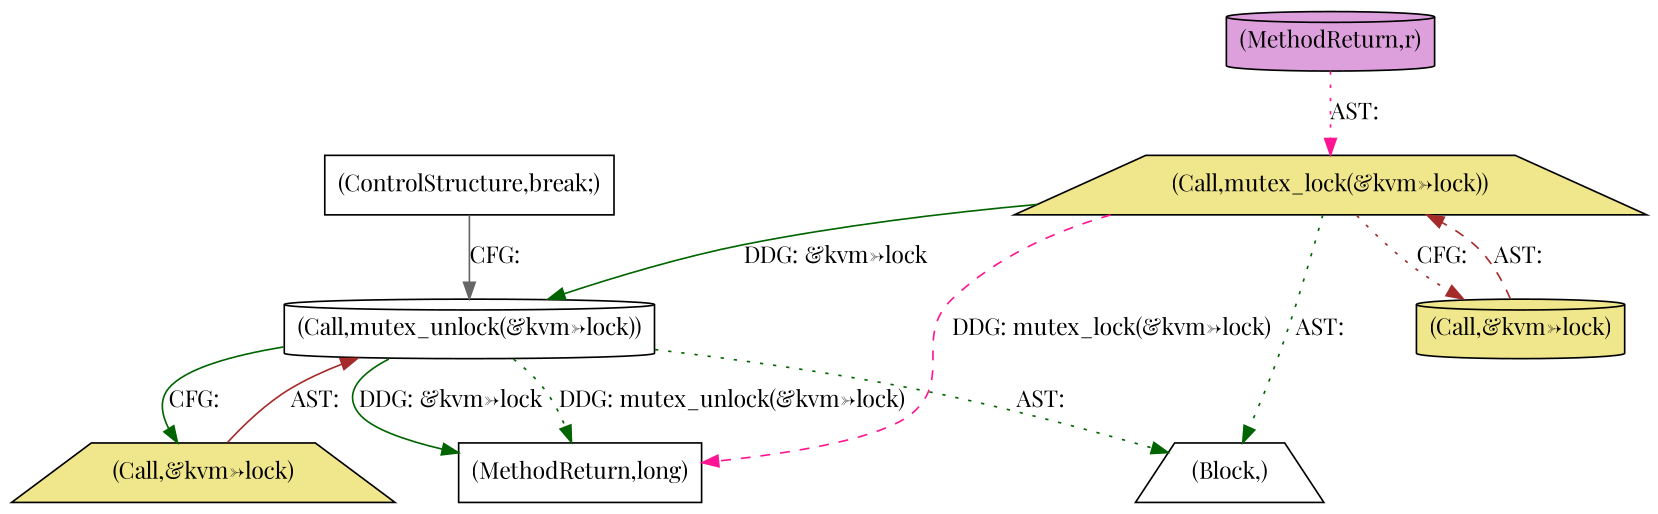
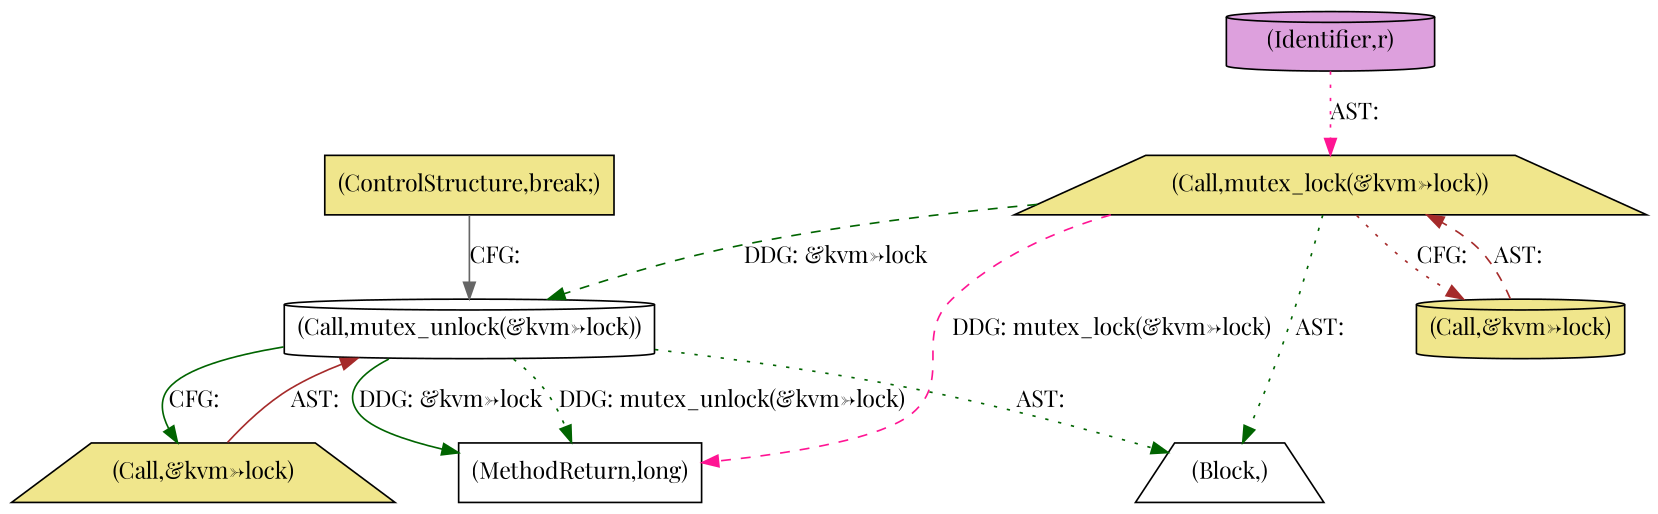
(1330, 41) -> (1330, 41)
(469, 185) -> (469, 185)
(798, 235) -> (798, 235)
